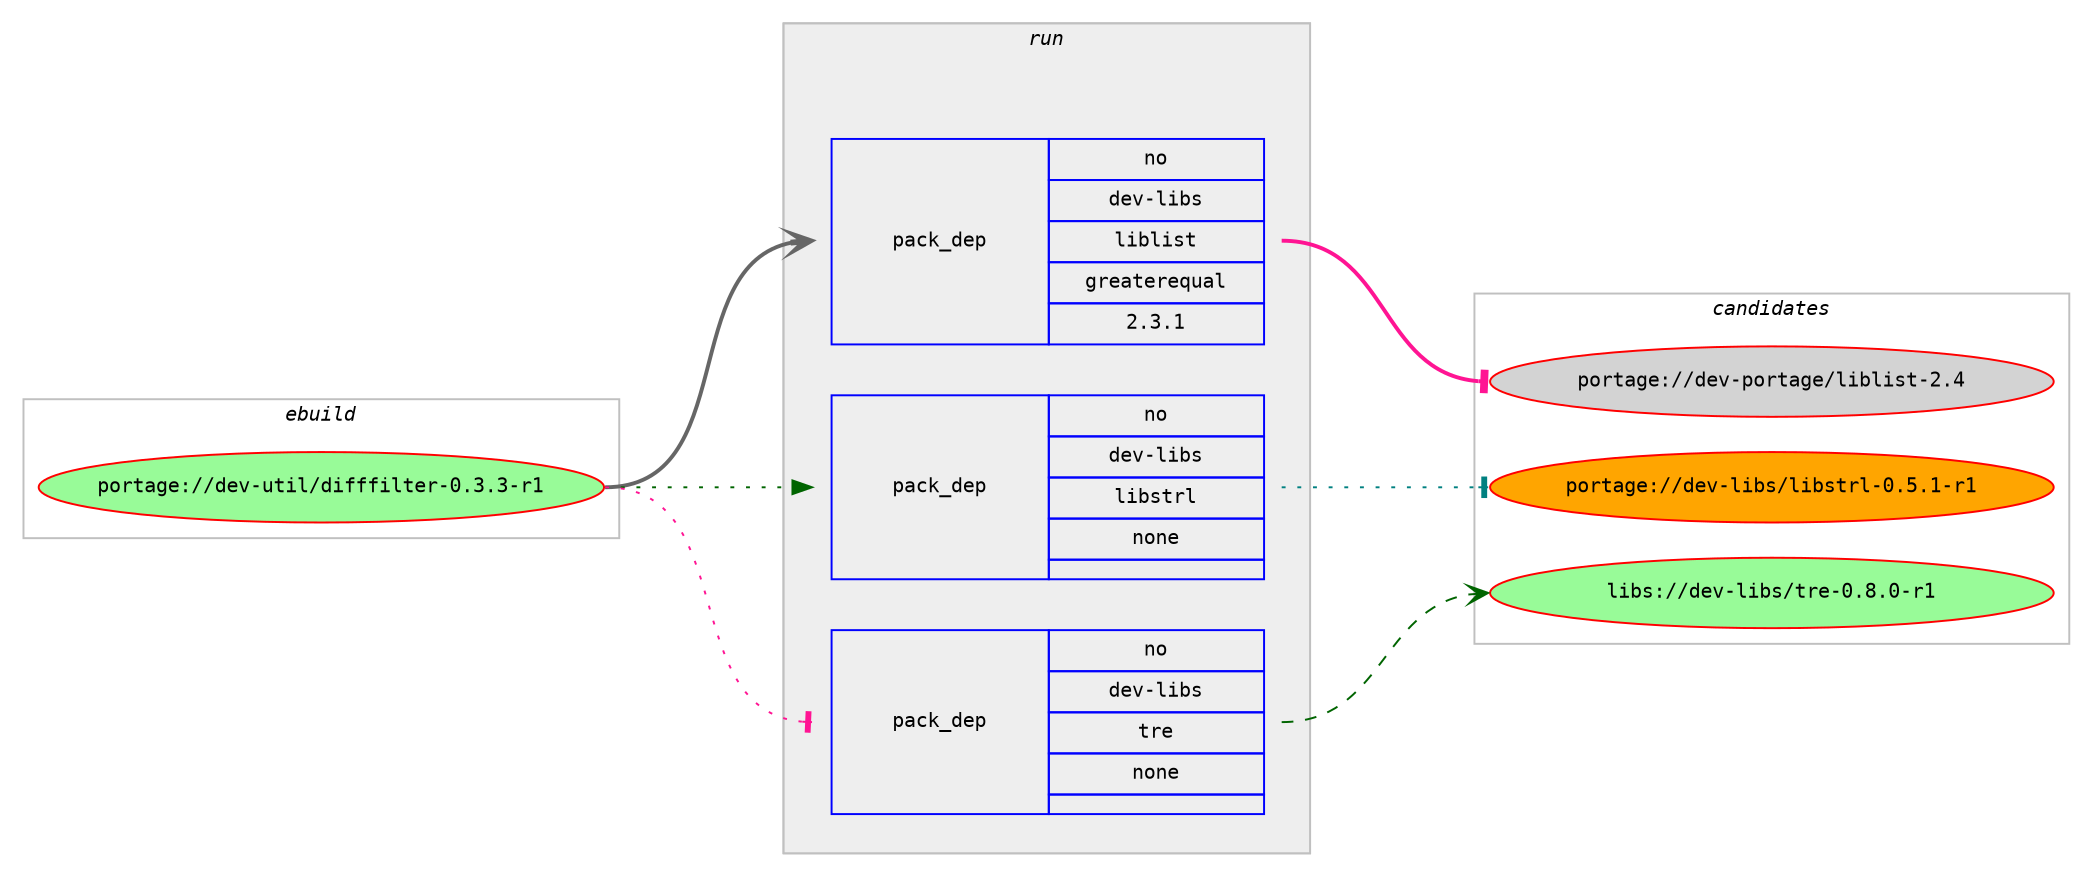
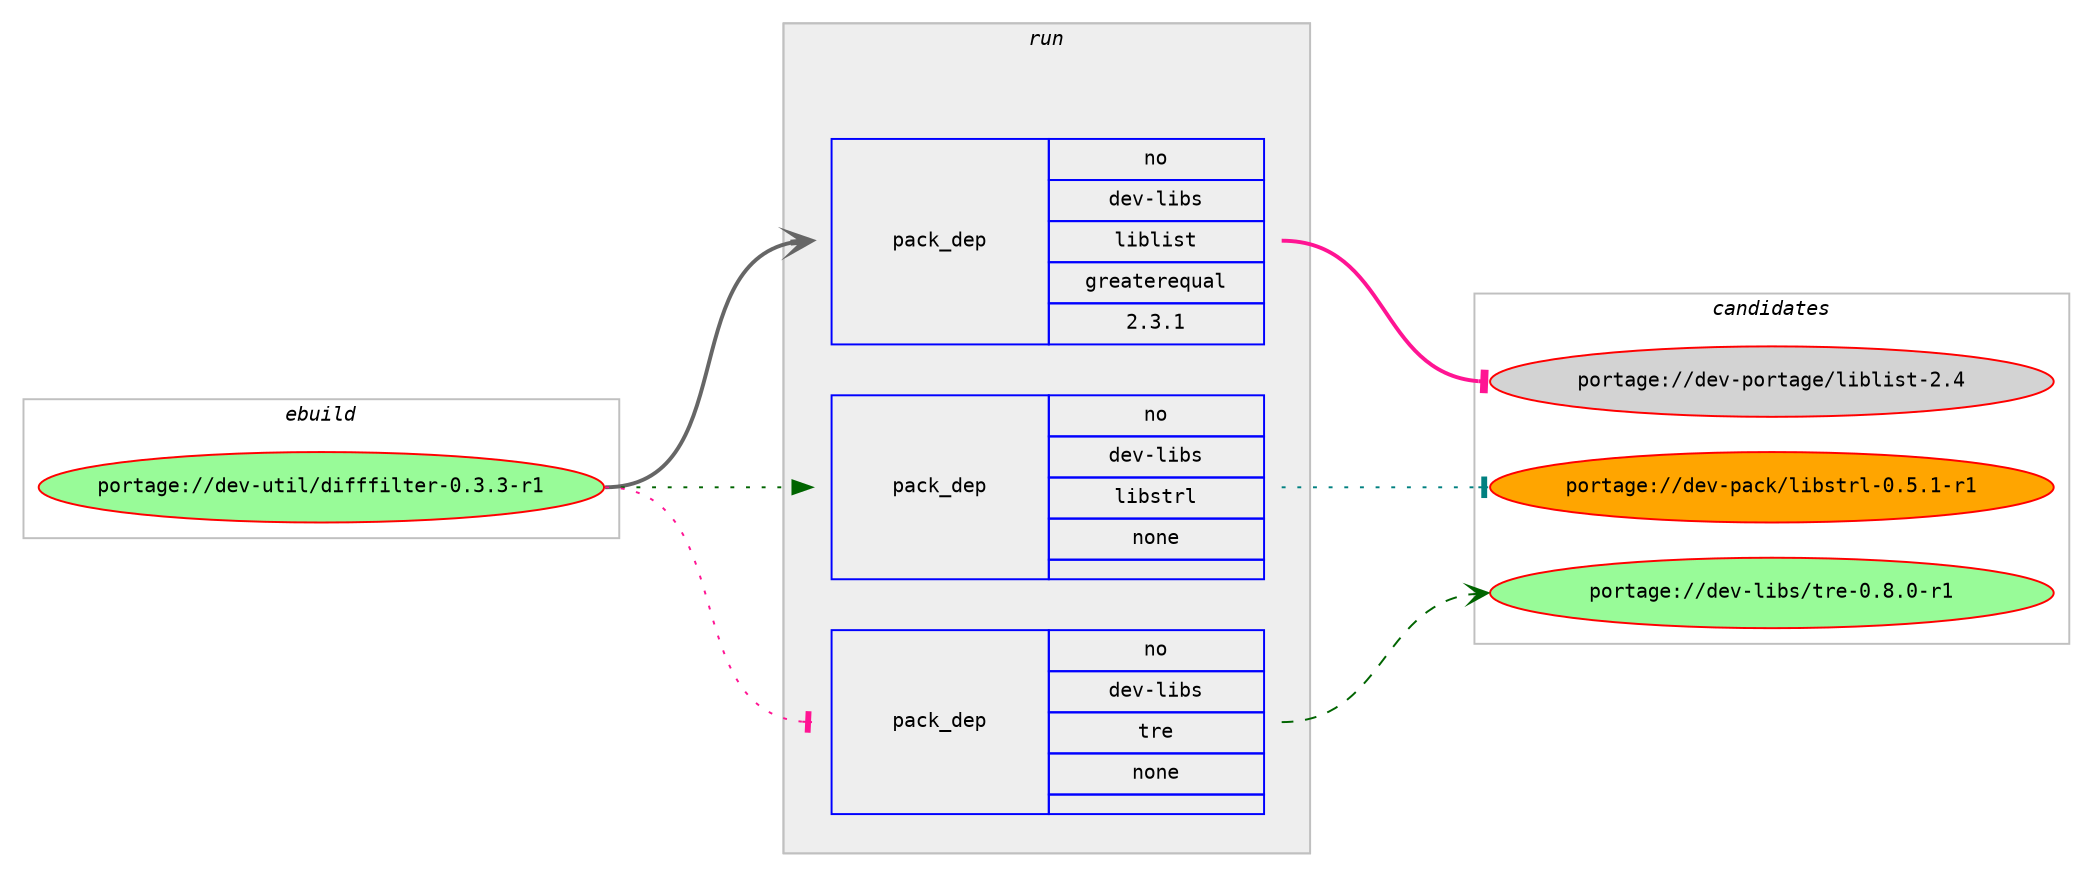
(1772, 487) -> (1772, 487)
(1772, 593) -> (1772, 593)
